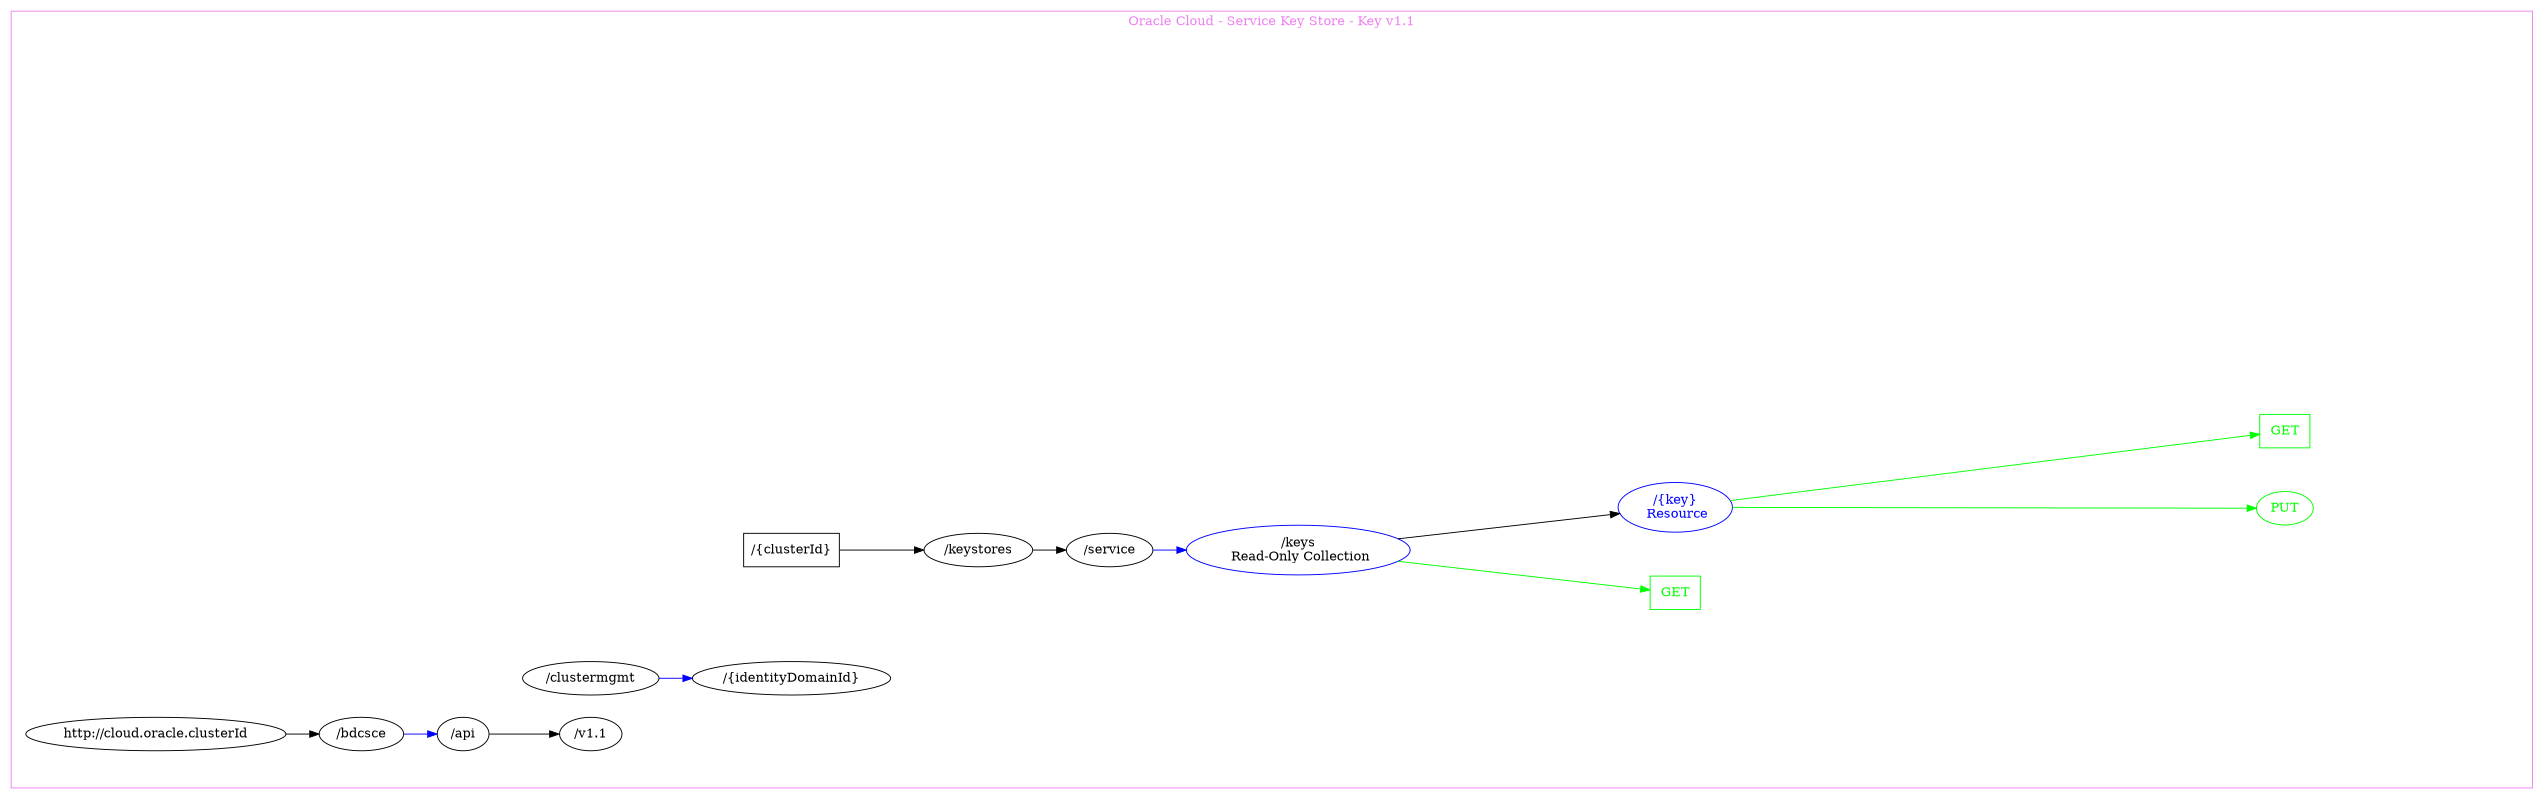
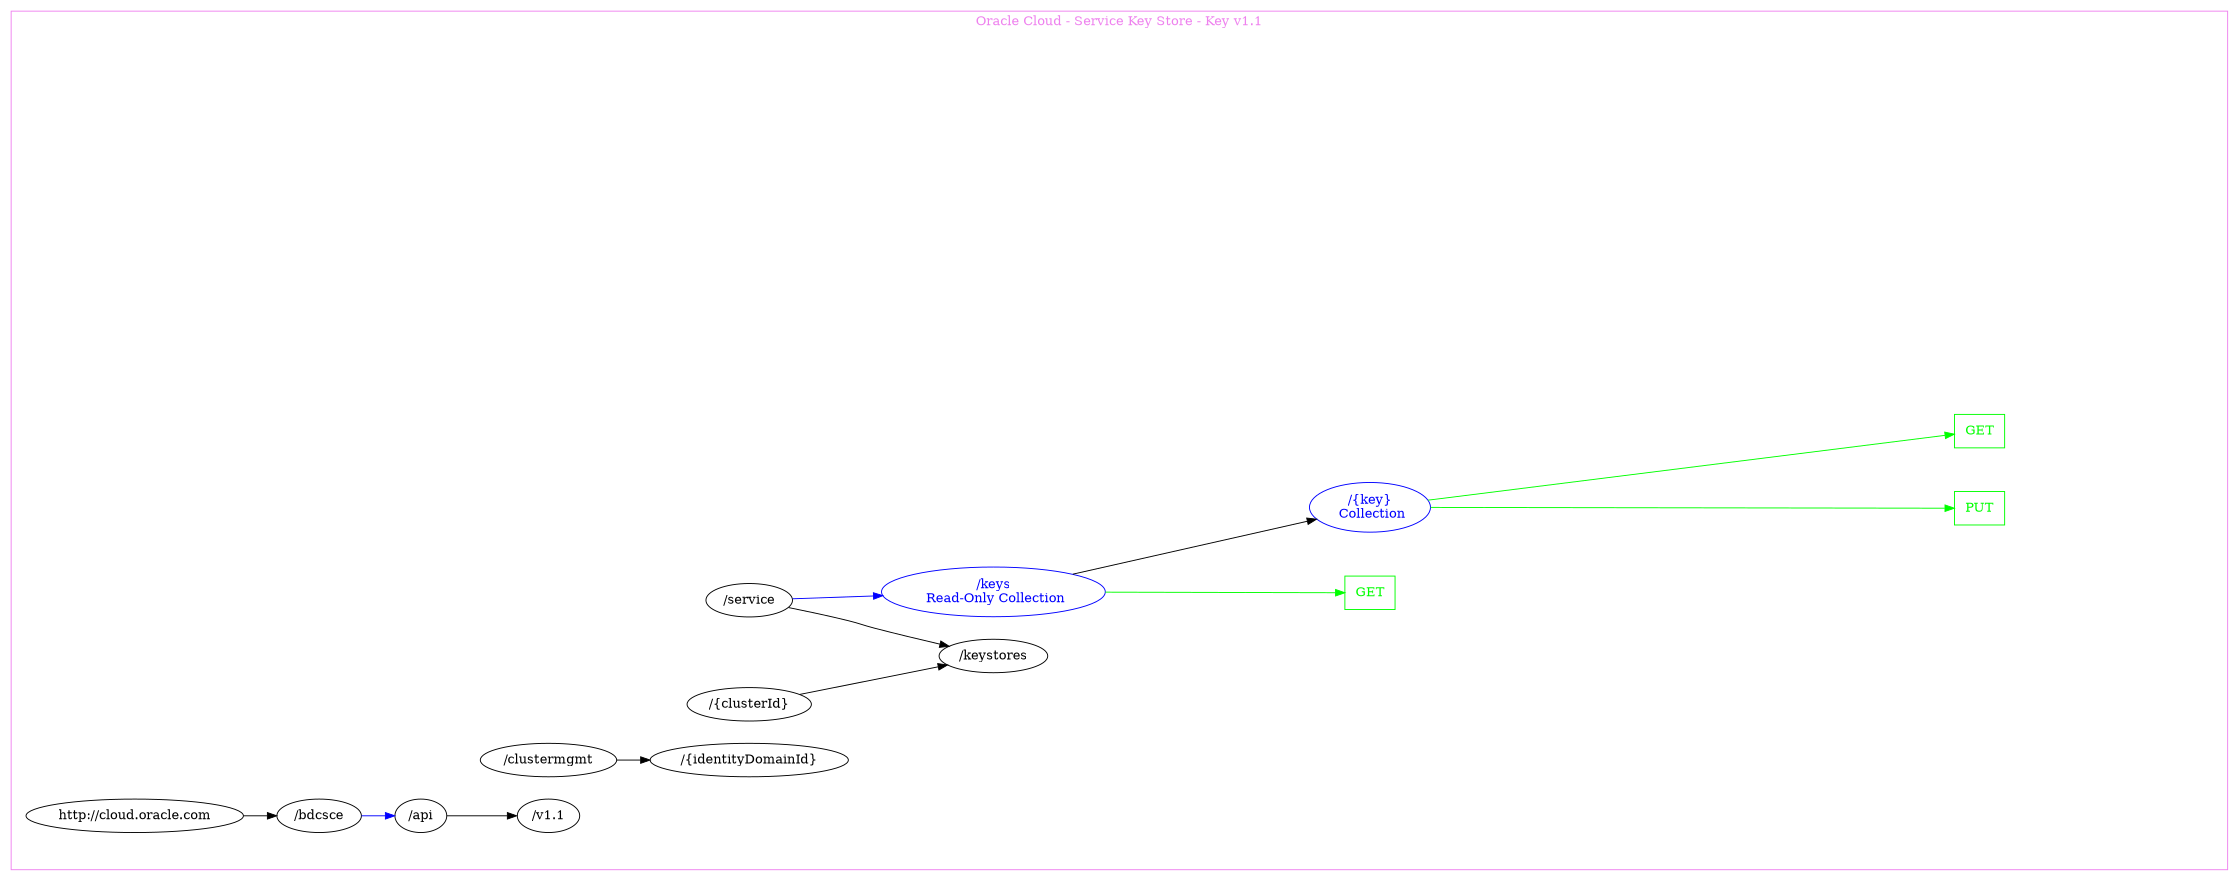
(1675, 507) -> (1370, 507)
(2285, 508) -> (1980, 508)
(792, 550) -> (749, 704)
(1045, 550) -> (864, 625)
(1298, 550) -> (993, 592)
(671, 678) -> (629, 760)
(156, 734) -> (135, 816)
